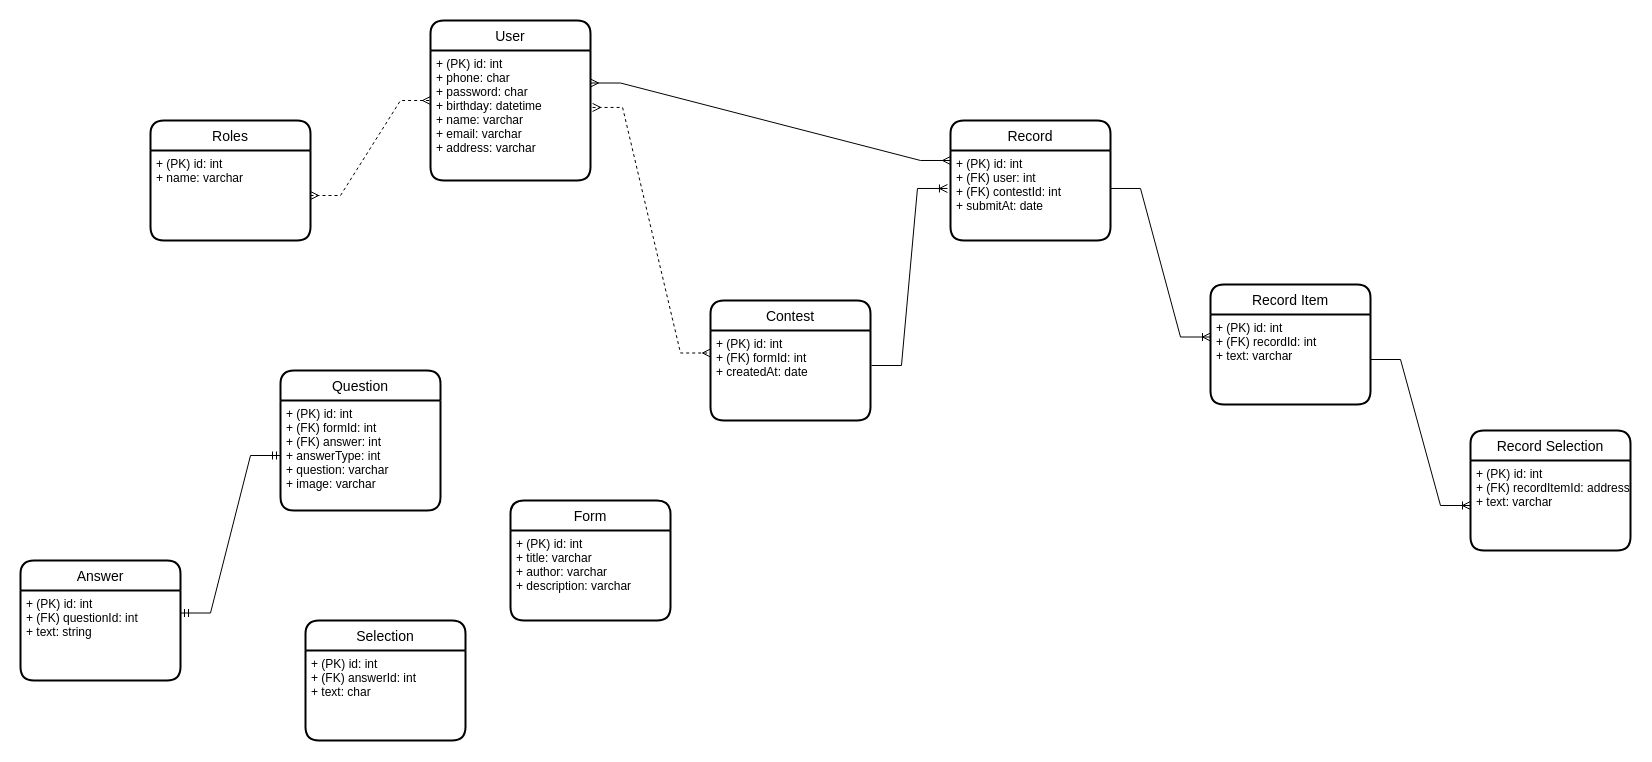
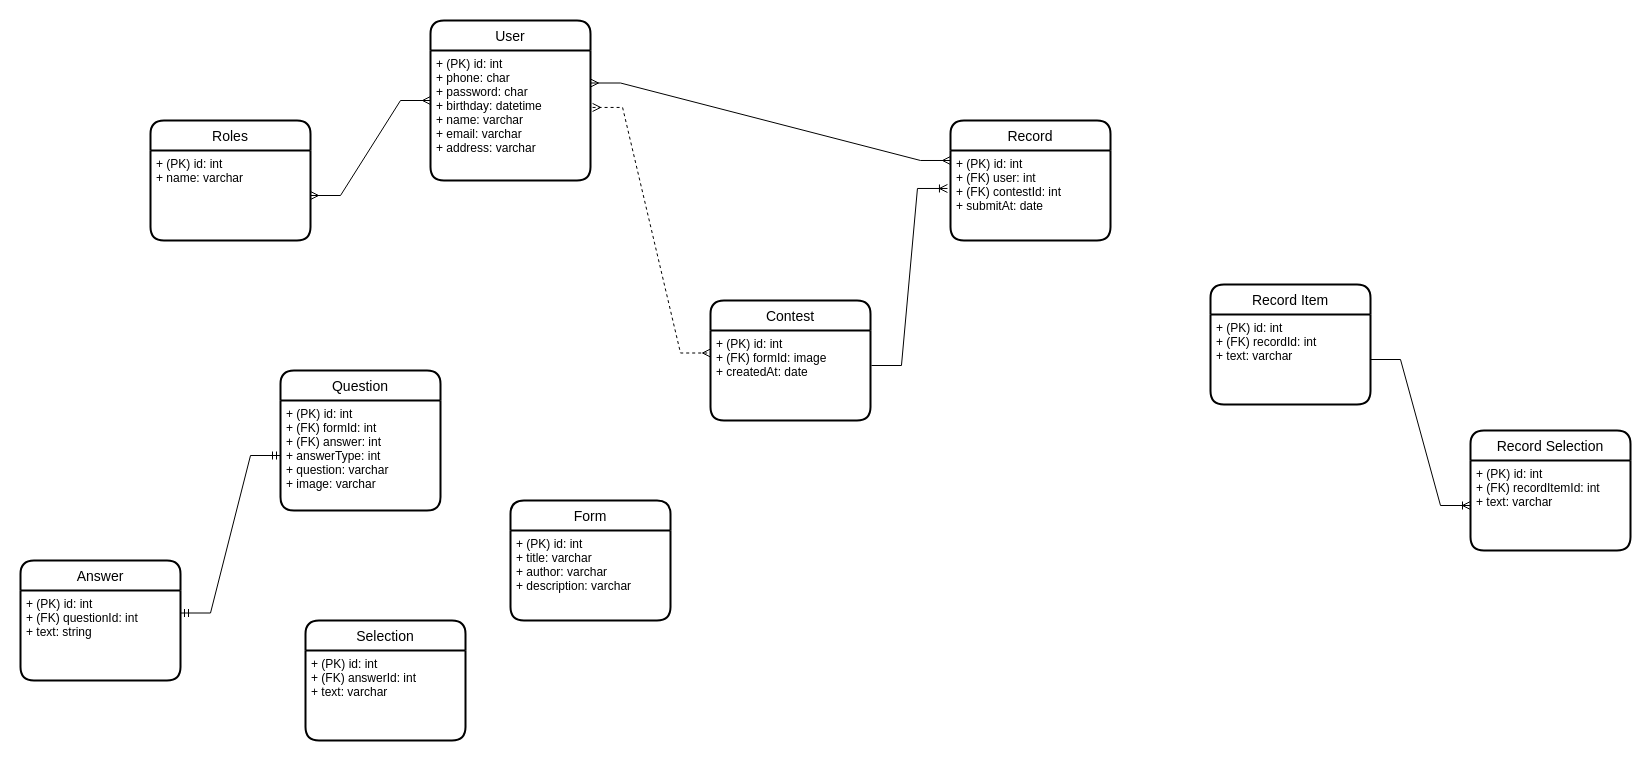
(369, 150) -> (369, 150)
(1160, 262) -> none
(754, 344) -> (754, 344)
(1514, 474) -> (1514, 474)
(349, 664) -> (349, 664)
